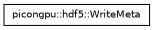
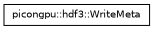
(77, 15) -> (77, 15)
